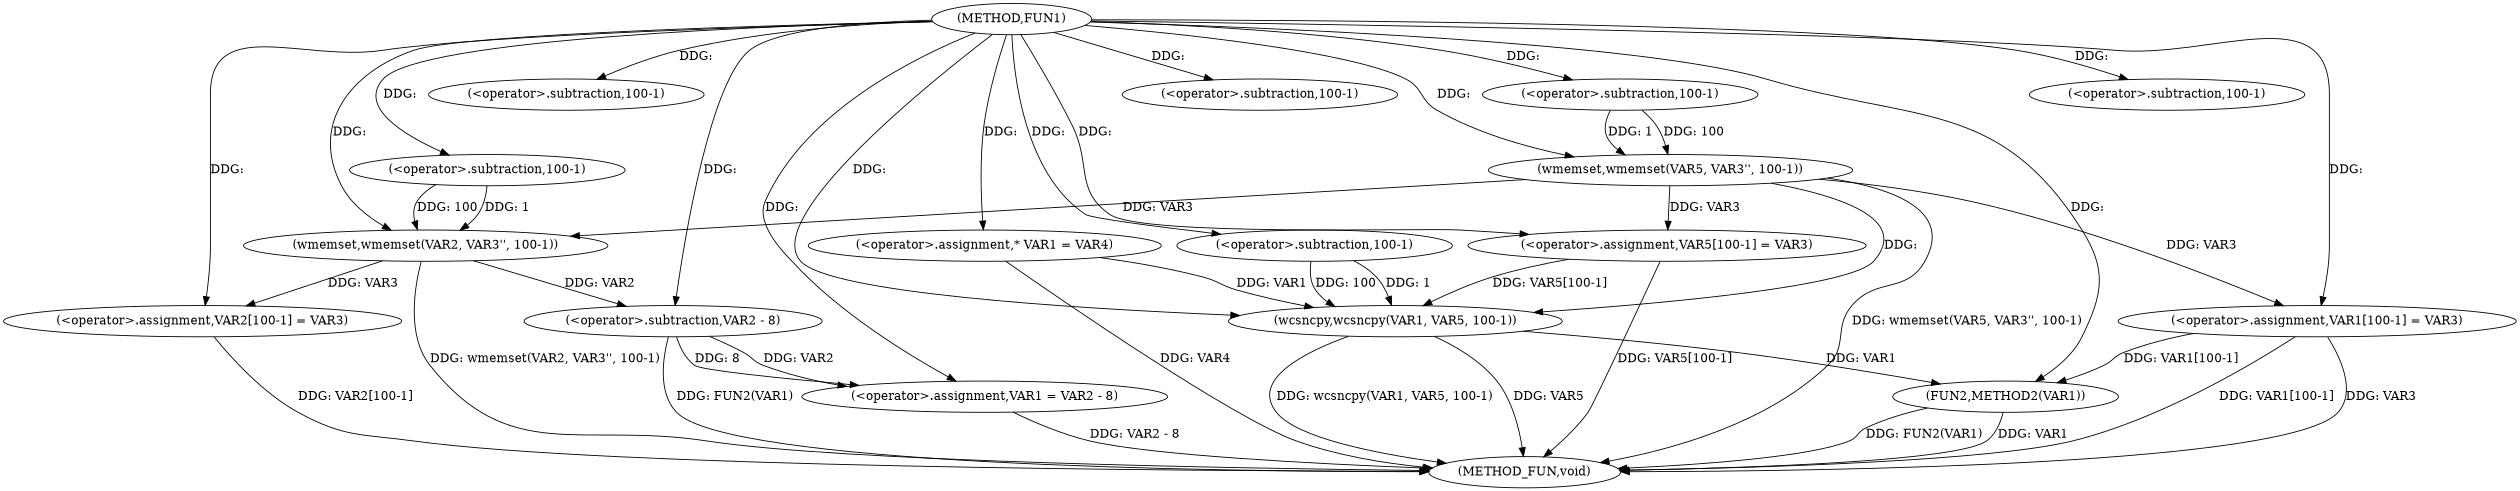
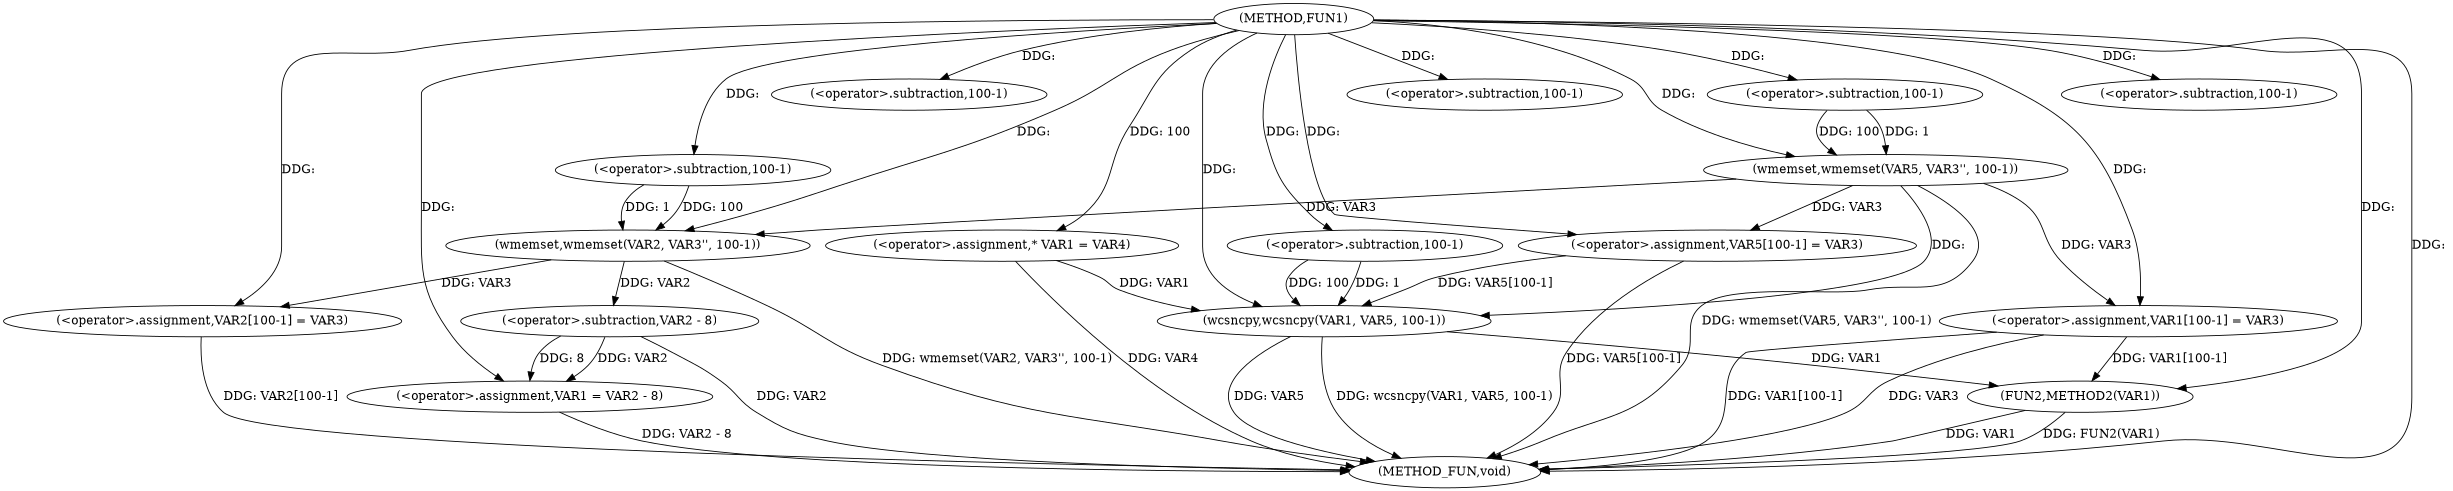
(729, 81) -> (2412, 164)
(1003, 132) -> (1160, 132)
(735, 397) -> (792, 397)
